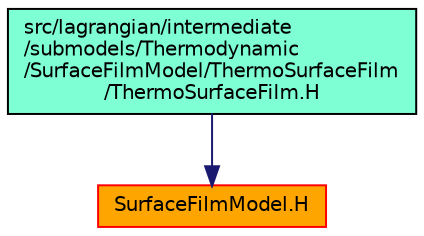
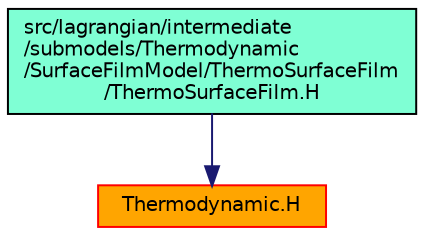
(212, 206) -> (212, 206)
